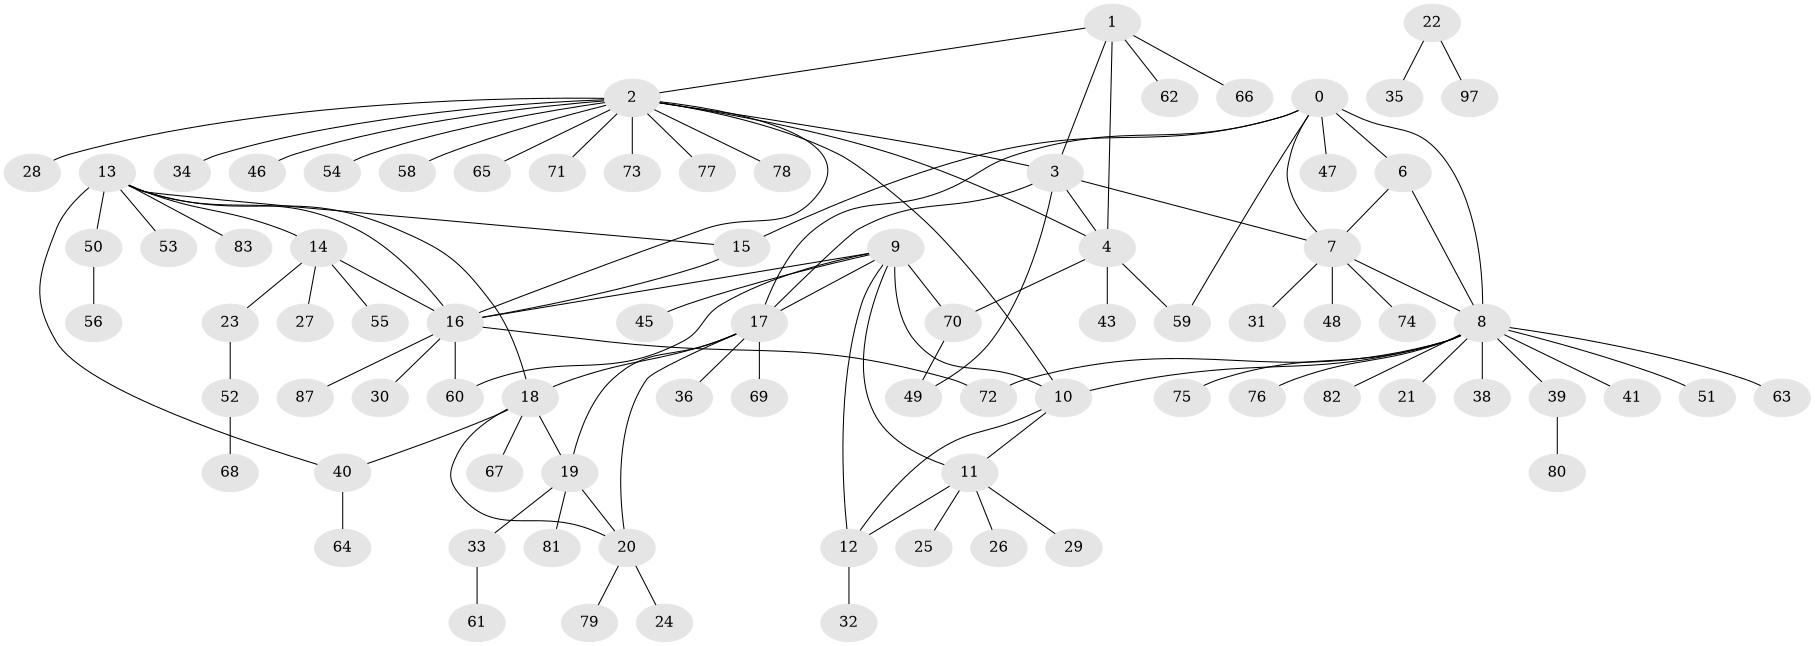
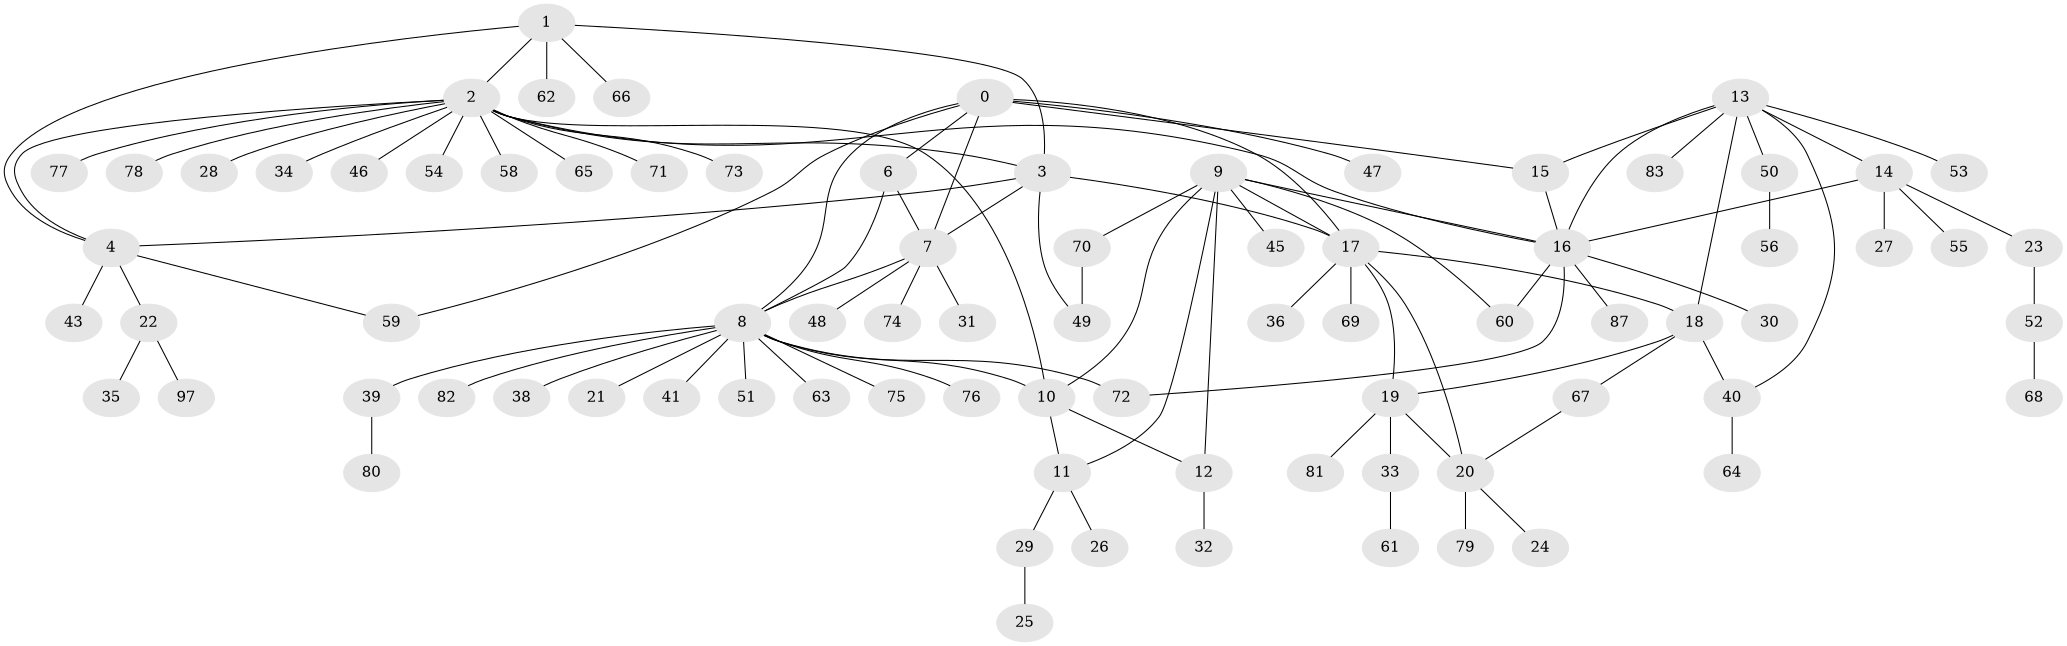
(1030, 285) -> (130, 285)
(476, 509) -> (1523, 435)
(909, 510) -> none
(947, 510) -> (1025, 586)
